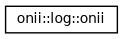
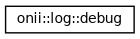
(61, 20) -> (70, 20)
